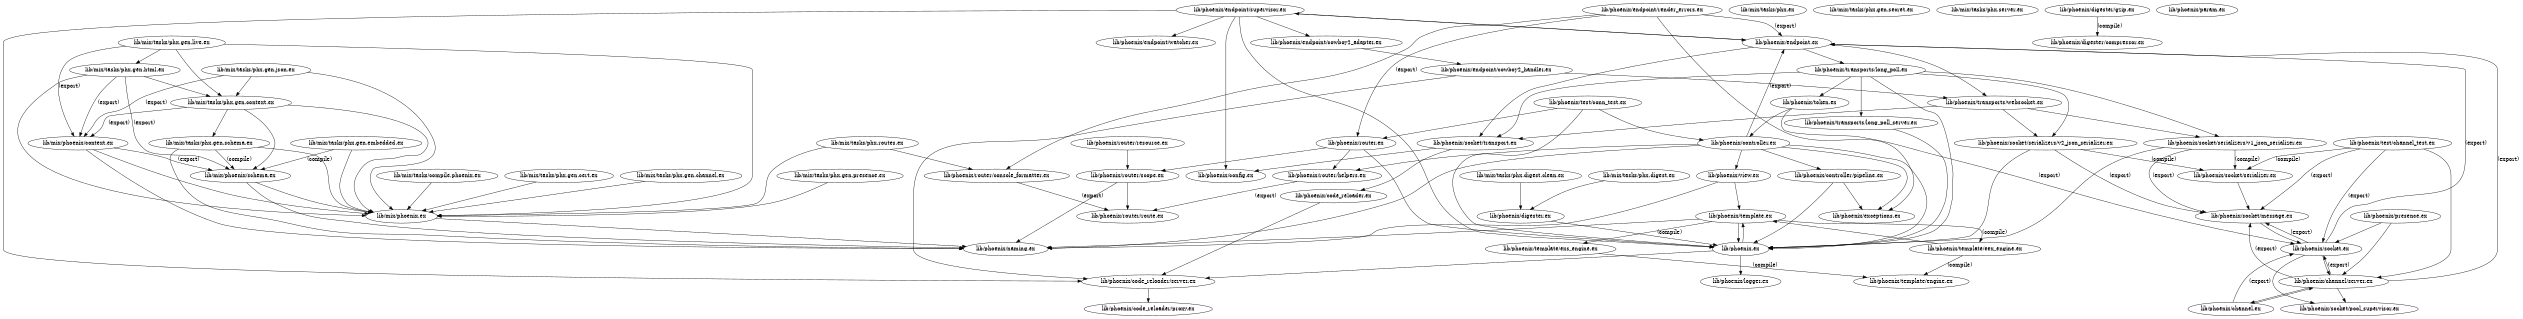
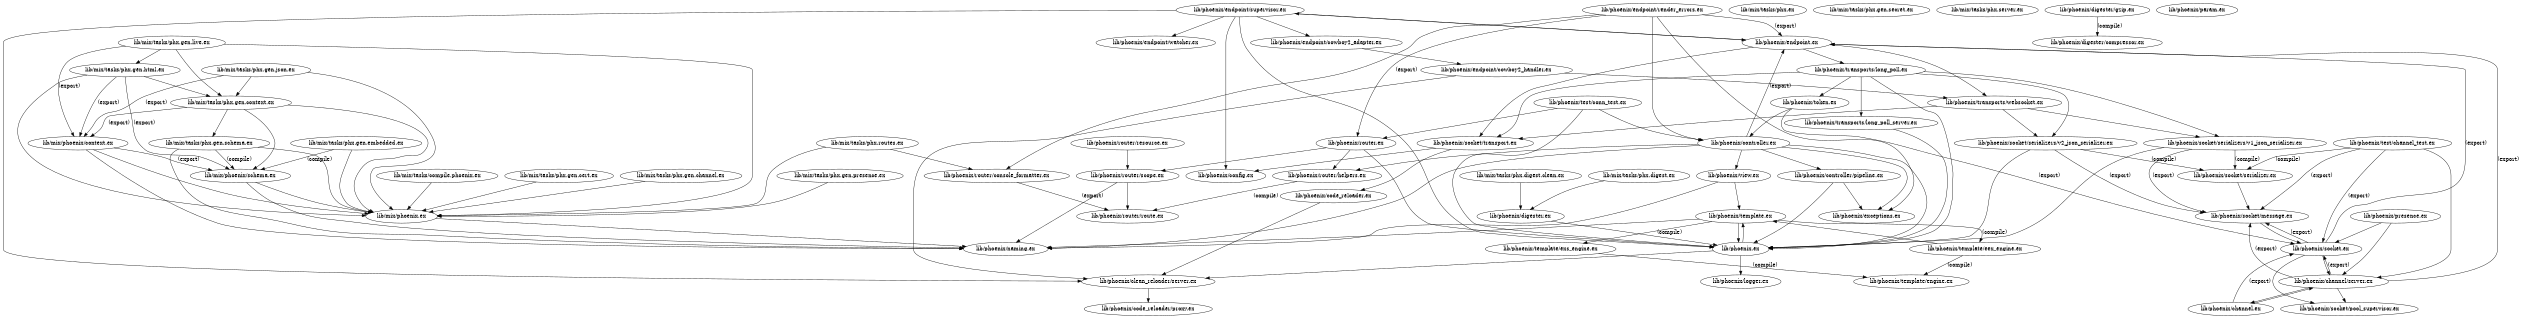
none -> (1652, 92)
(1266, 196) -> (1266, 196)
(1148, 282) -> (1148, 282)
